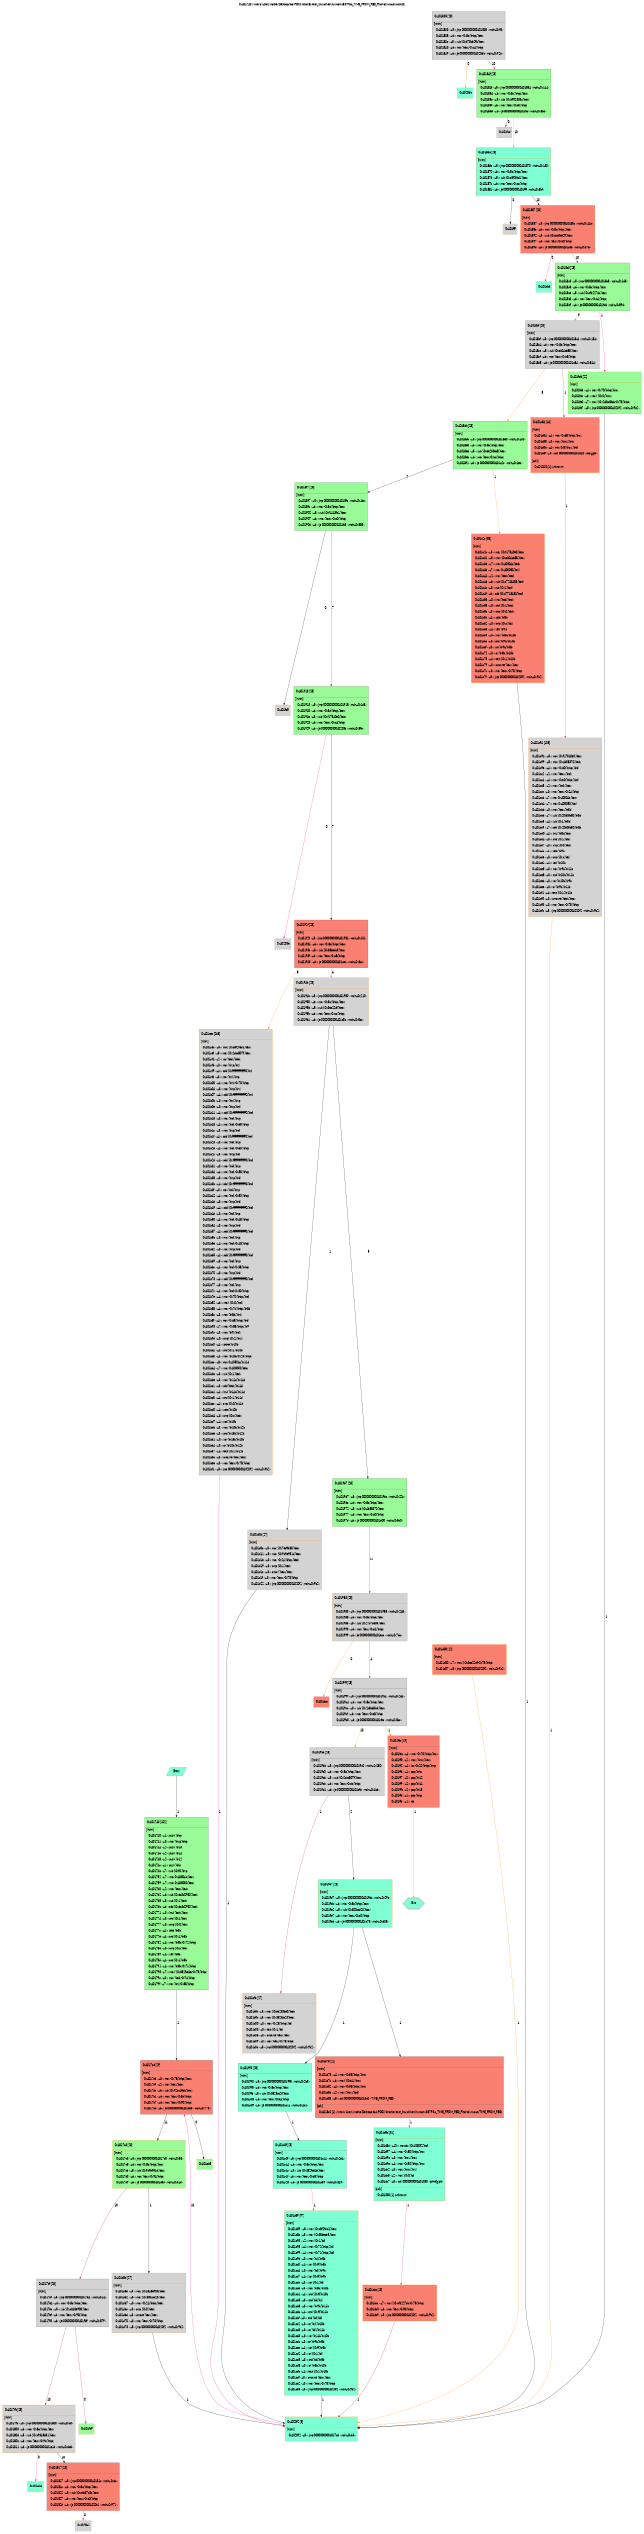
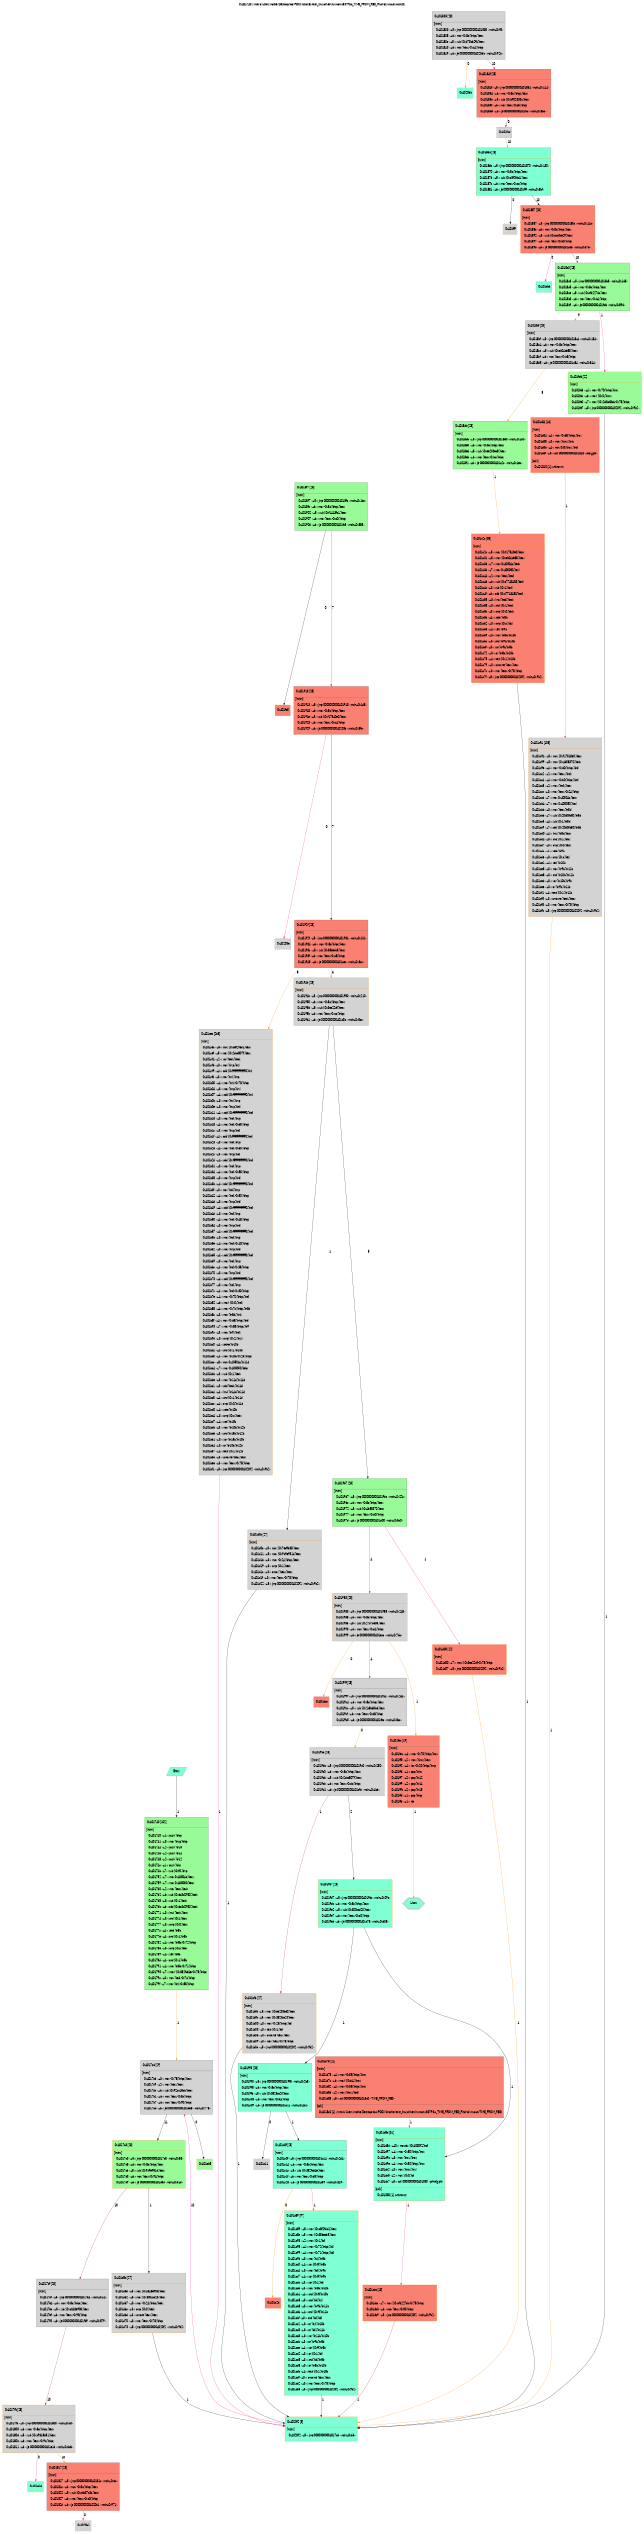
(514, 93) -> (514, 93)
(514, 131) -> (506, 142)
(563, 392) -> none
(411, 476) -> none
(283, 710) -> (283, 710)
(331, 710) -> (331, 710)
(371, 1560) -> (371, 1560)
none -> (422, 1585)
(387, 1730) -> (410, 1685)
(362, 1731) -> (362, 1731)
(414, 1903) -> (414, 1903)
(381, 1991) -> (484, 2032)
(177, 2024) -> (177, 2024)
(177, 2087) -> (177, 2087)
none -> (262, 2164)
none -> (238, 2237)
none -> (273, 2303)
(86, 2429) -> none
(60, 2457) -> (60, 2457)
